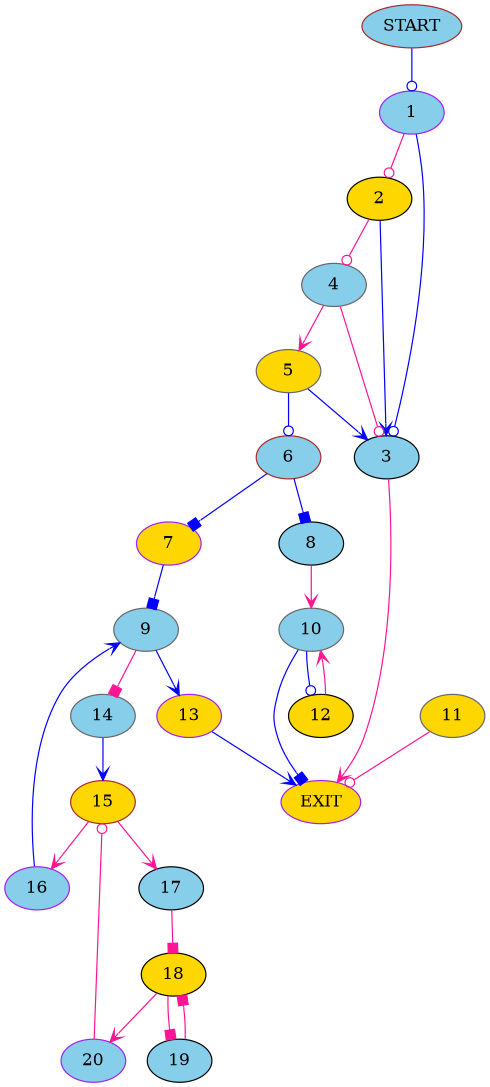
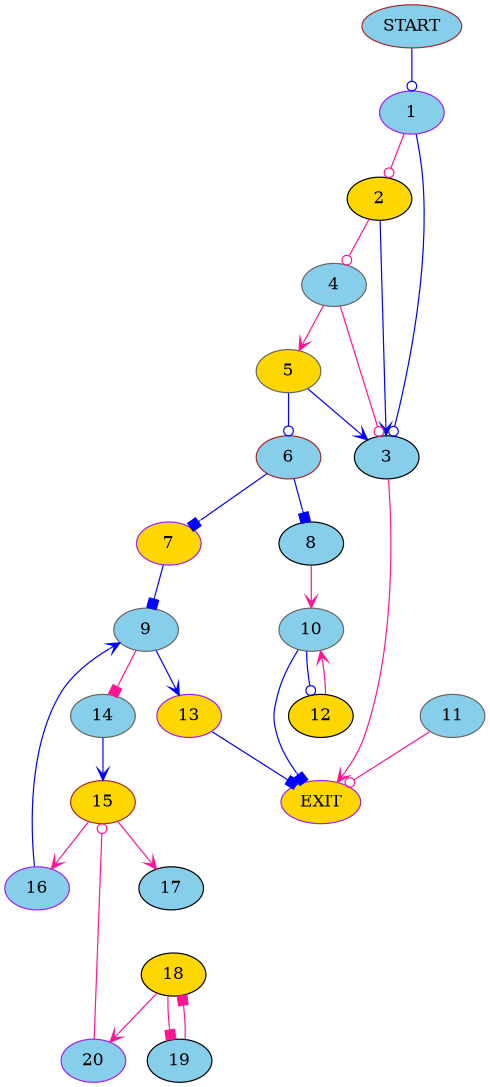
(453, 716) -> (453, 716)
(249, 755) -> (249, 755)
(172, 926) -> none
